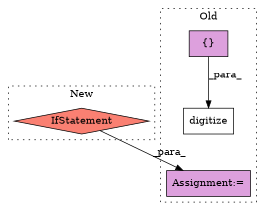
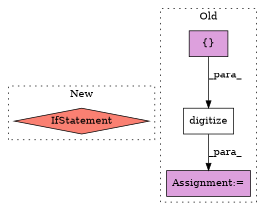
(138, 149) -> (209, 149)
